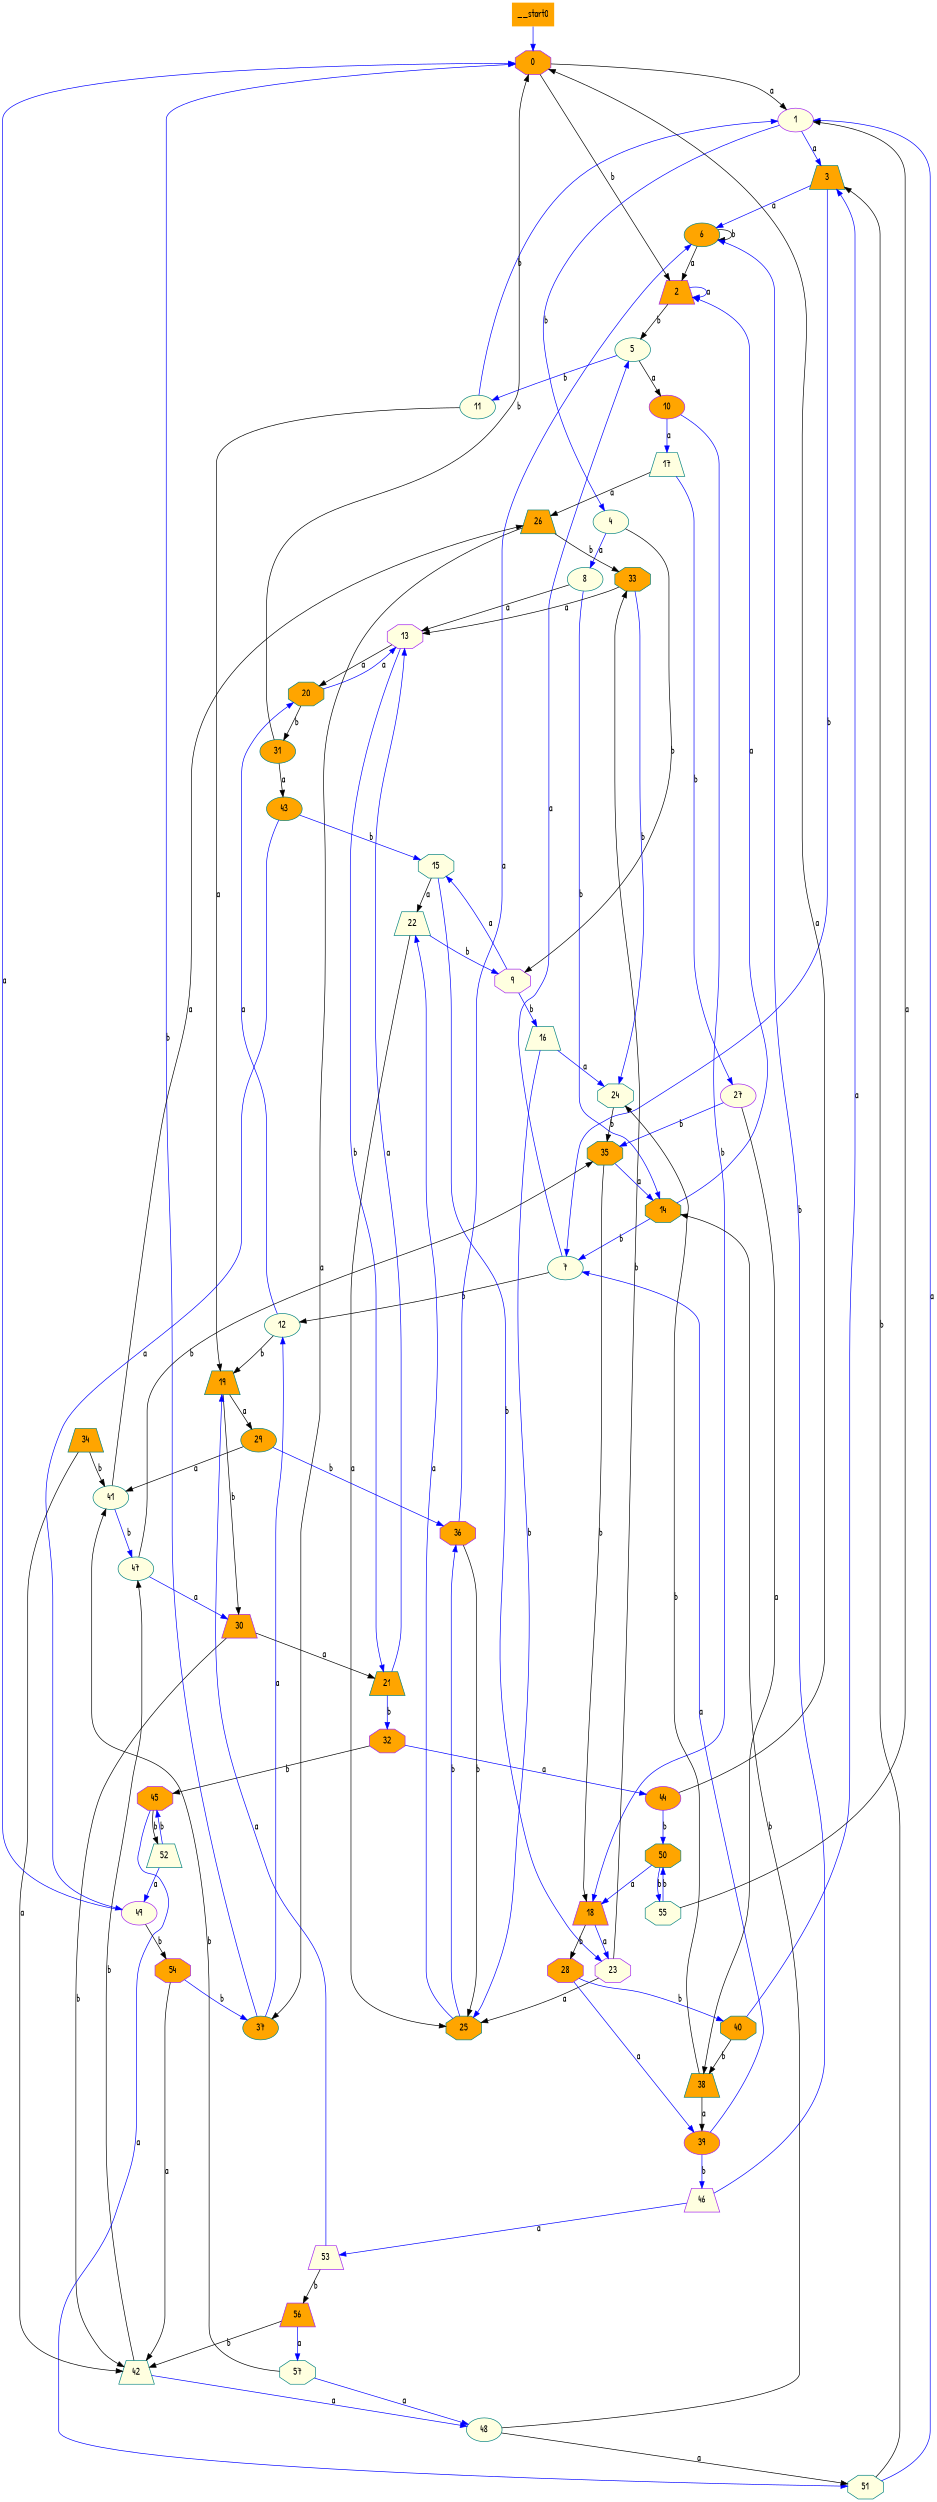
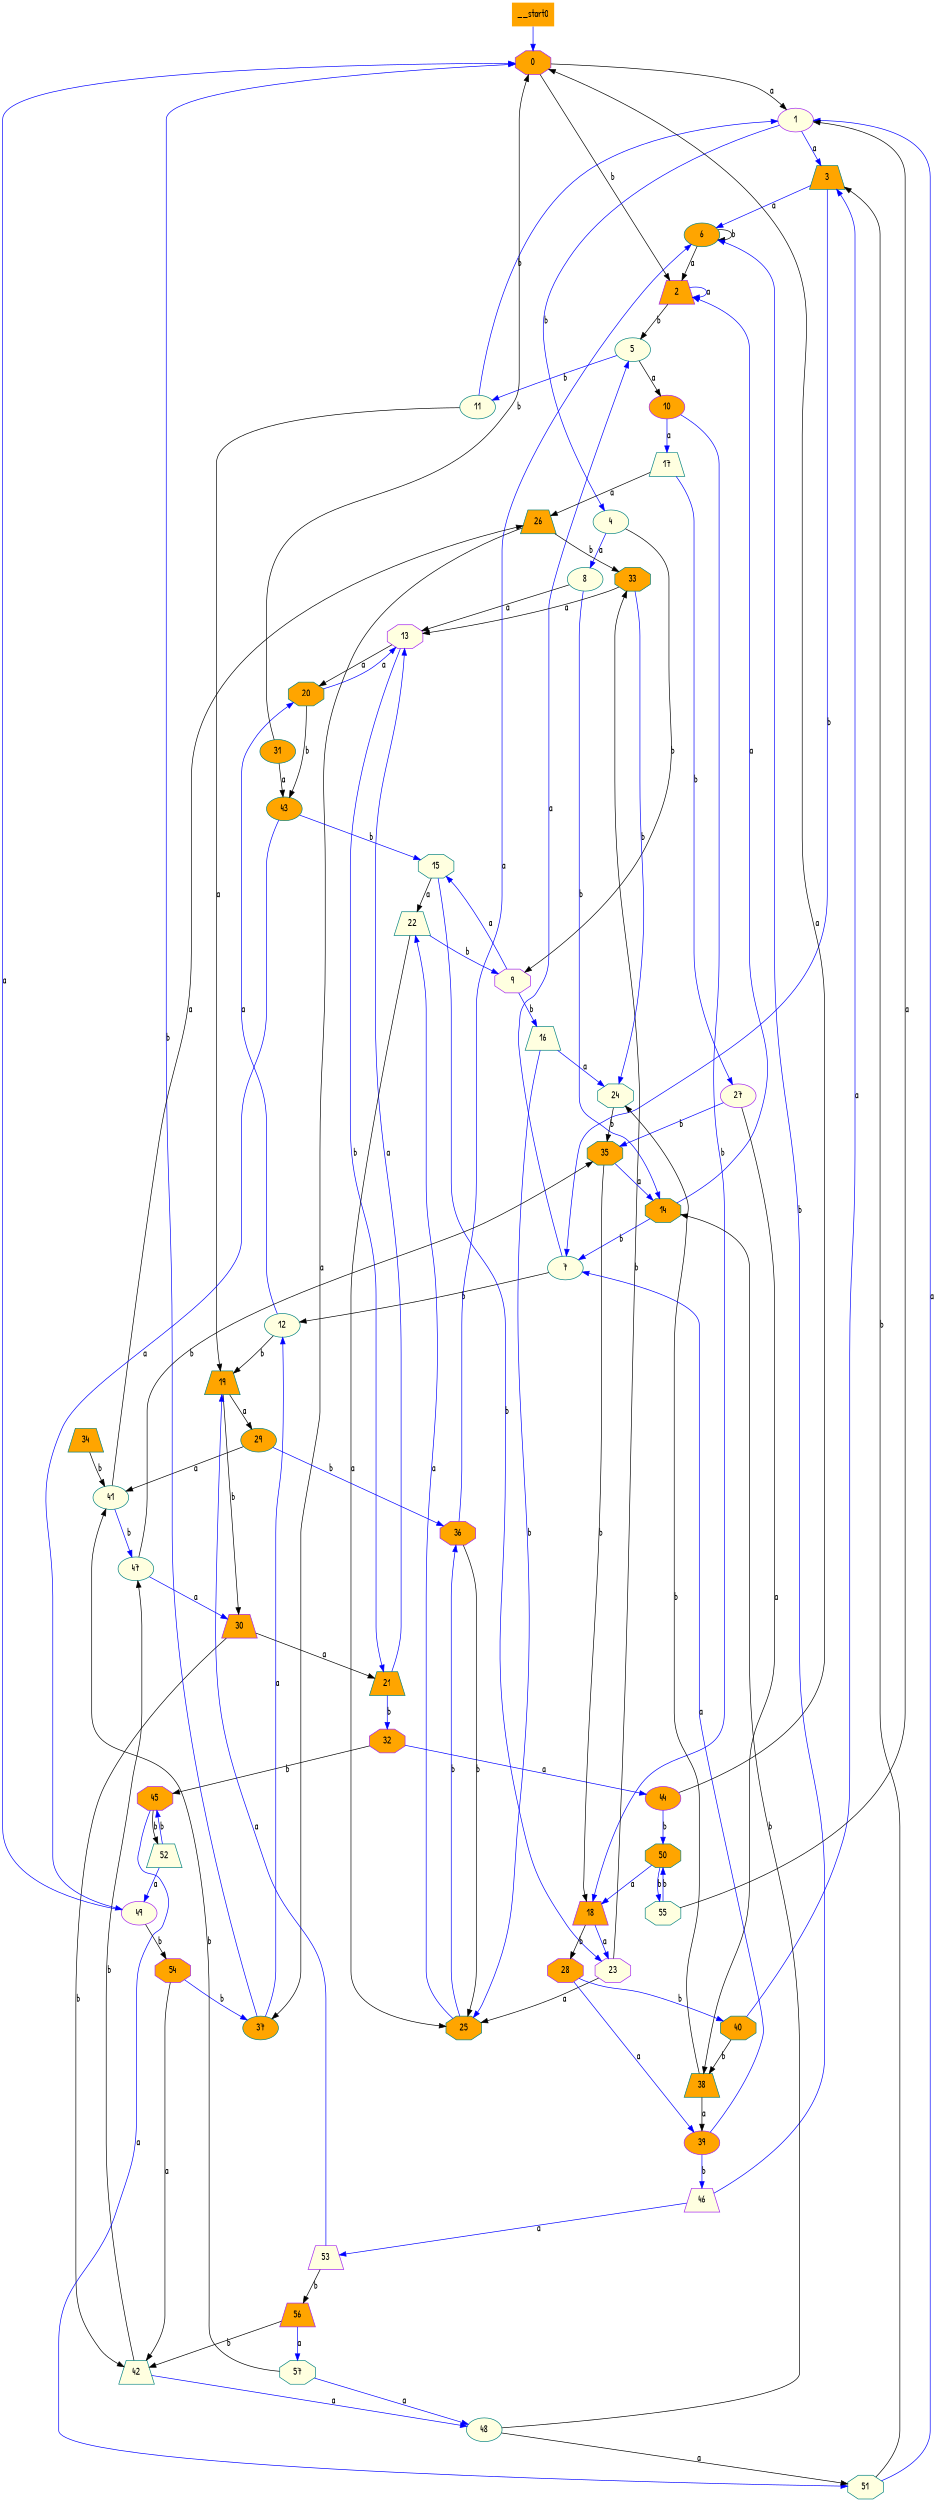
(294, 720) -> (304, 749)
(20, 1939) -> none
